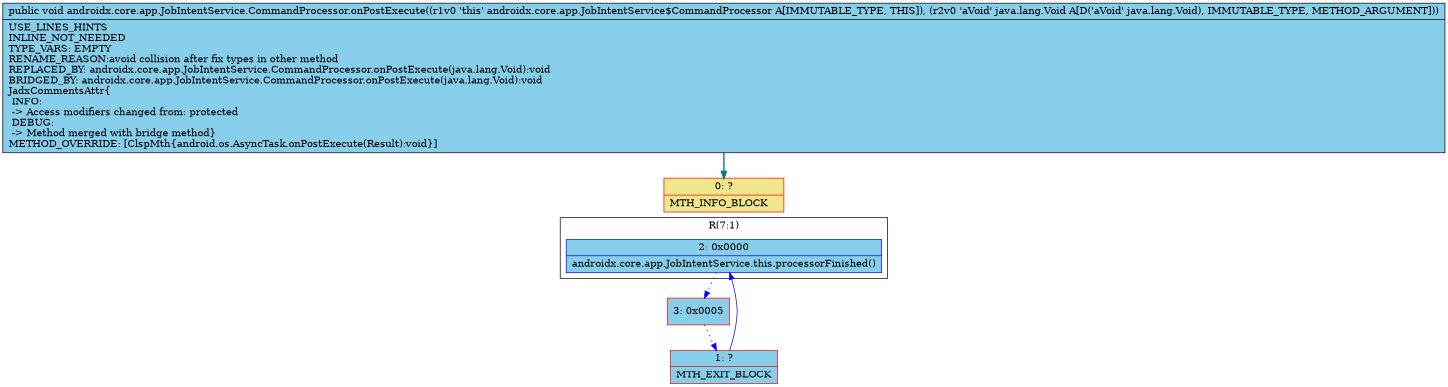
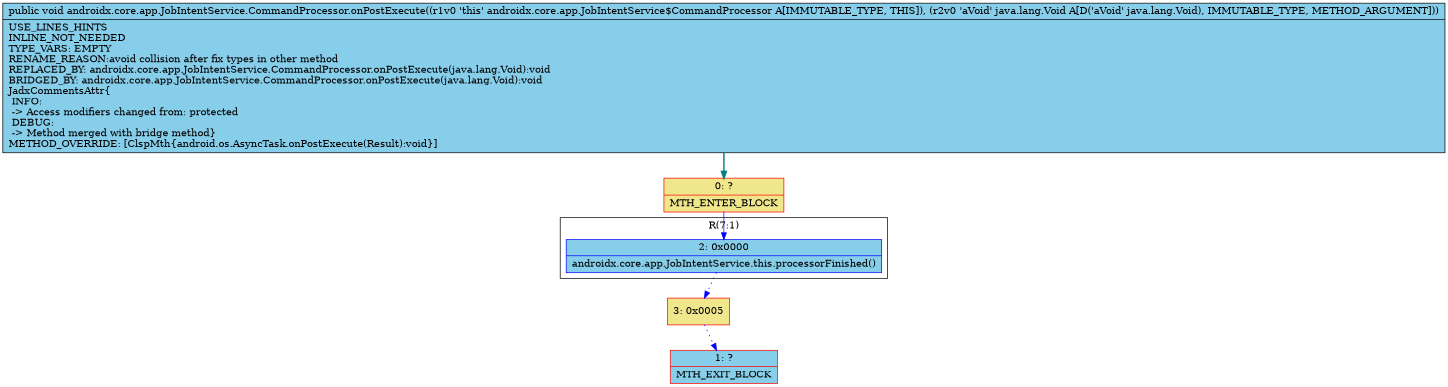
(719, 203) -> (724, 203)
(698, 312) -> (698, 312)
(737, 315) -> (724, 222)
